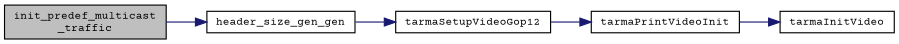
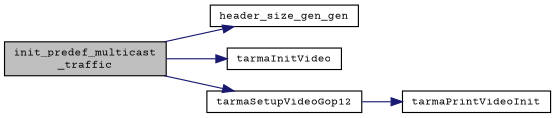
(370, 22) -> (194, 82)
(754, 22) -> (191, 59)
